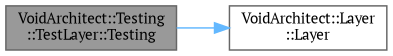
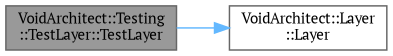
(91, 28) -> (91, 28)
